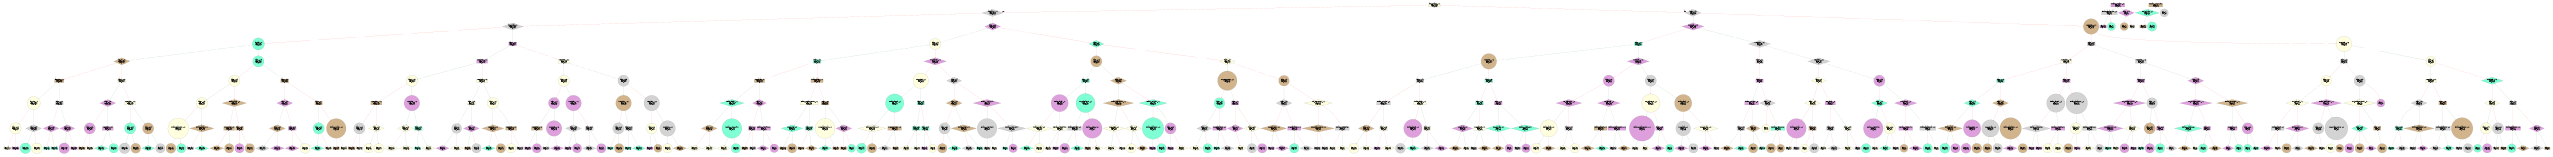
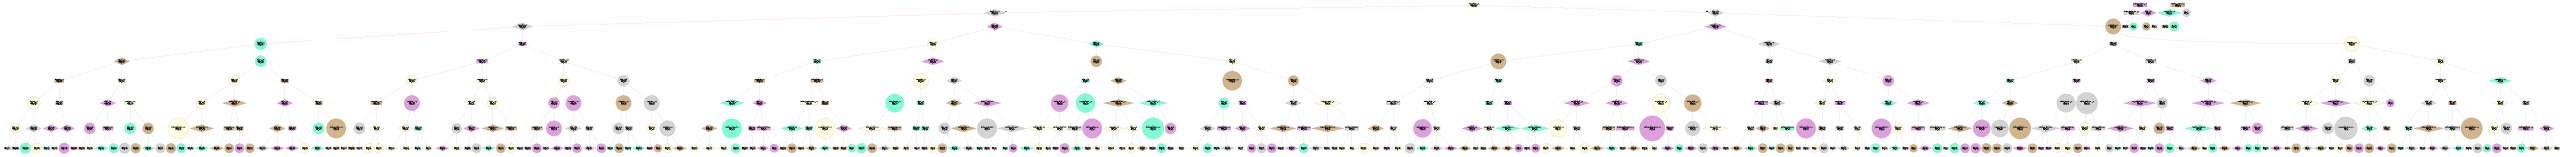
(54, 148) -> (54, 148)
none -> (1252, 148)
